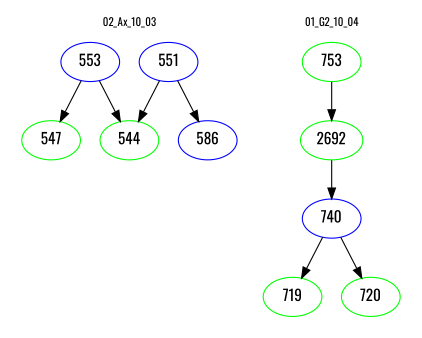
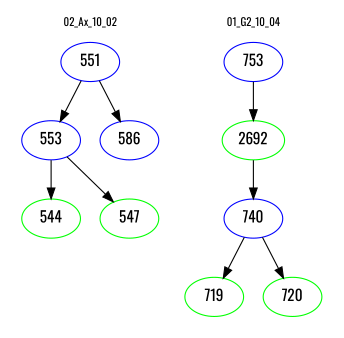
(129, 23) -> (90, 23)
(332, 62) -> (253, 62)
(151, 96) -> (73, 96)
